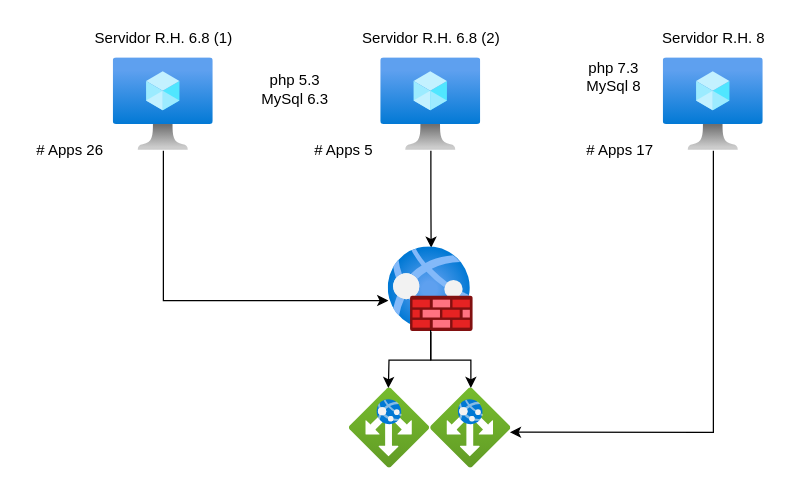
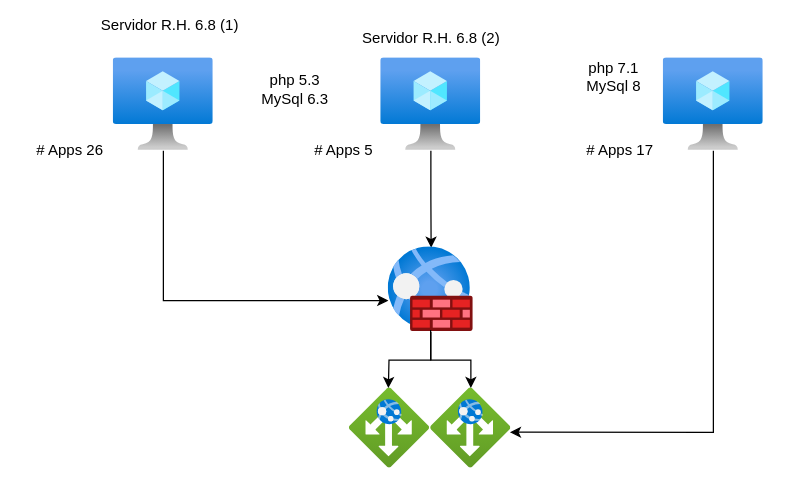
(163, 38) -> (169, 26)
(713, 38) -> none
(614, 77) -> (614, 77)
